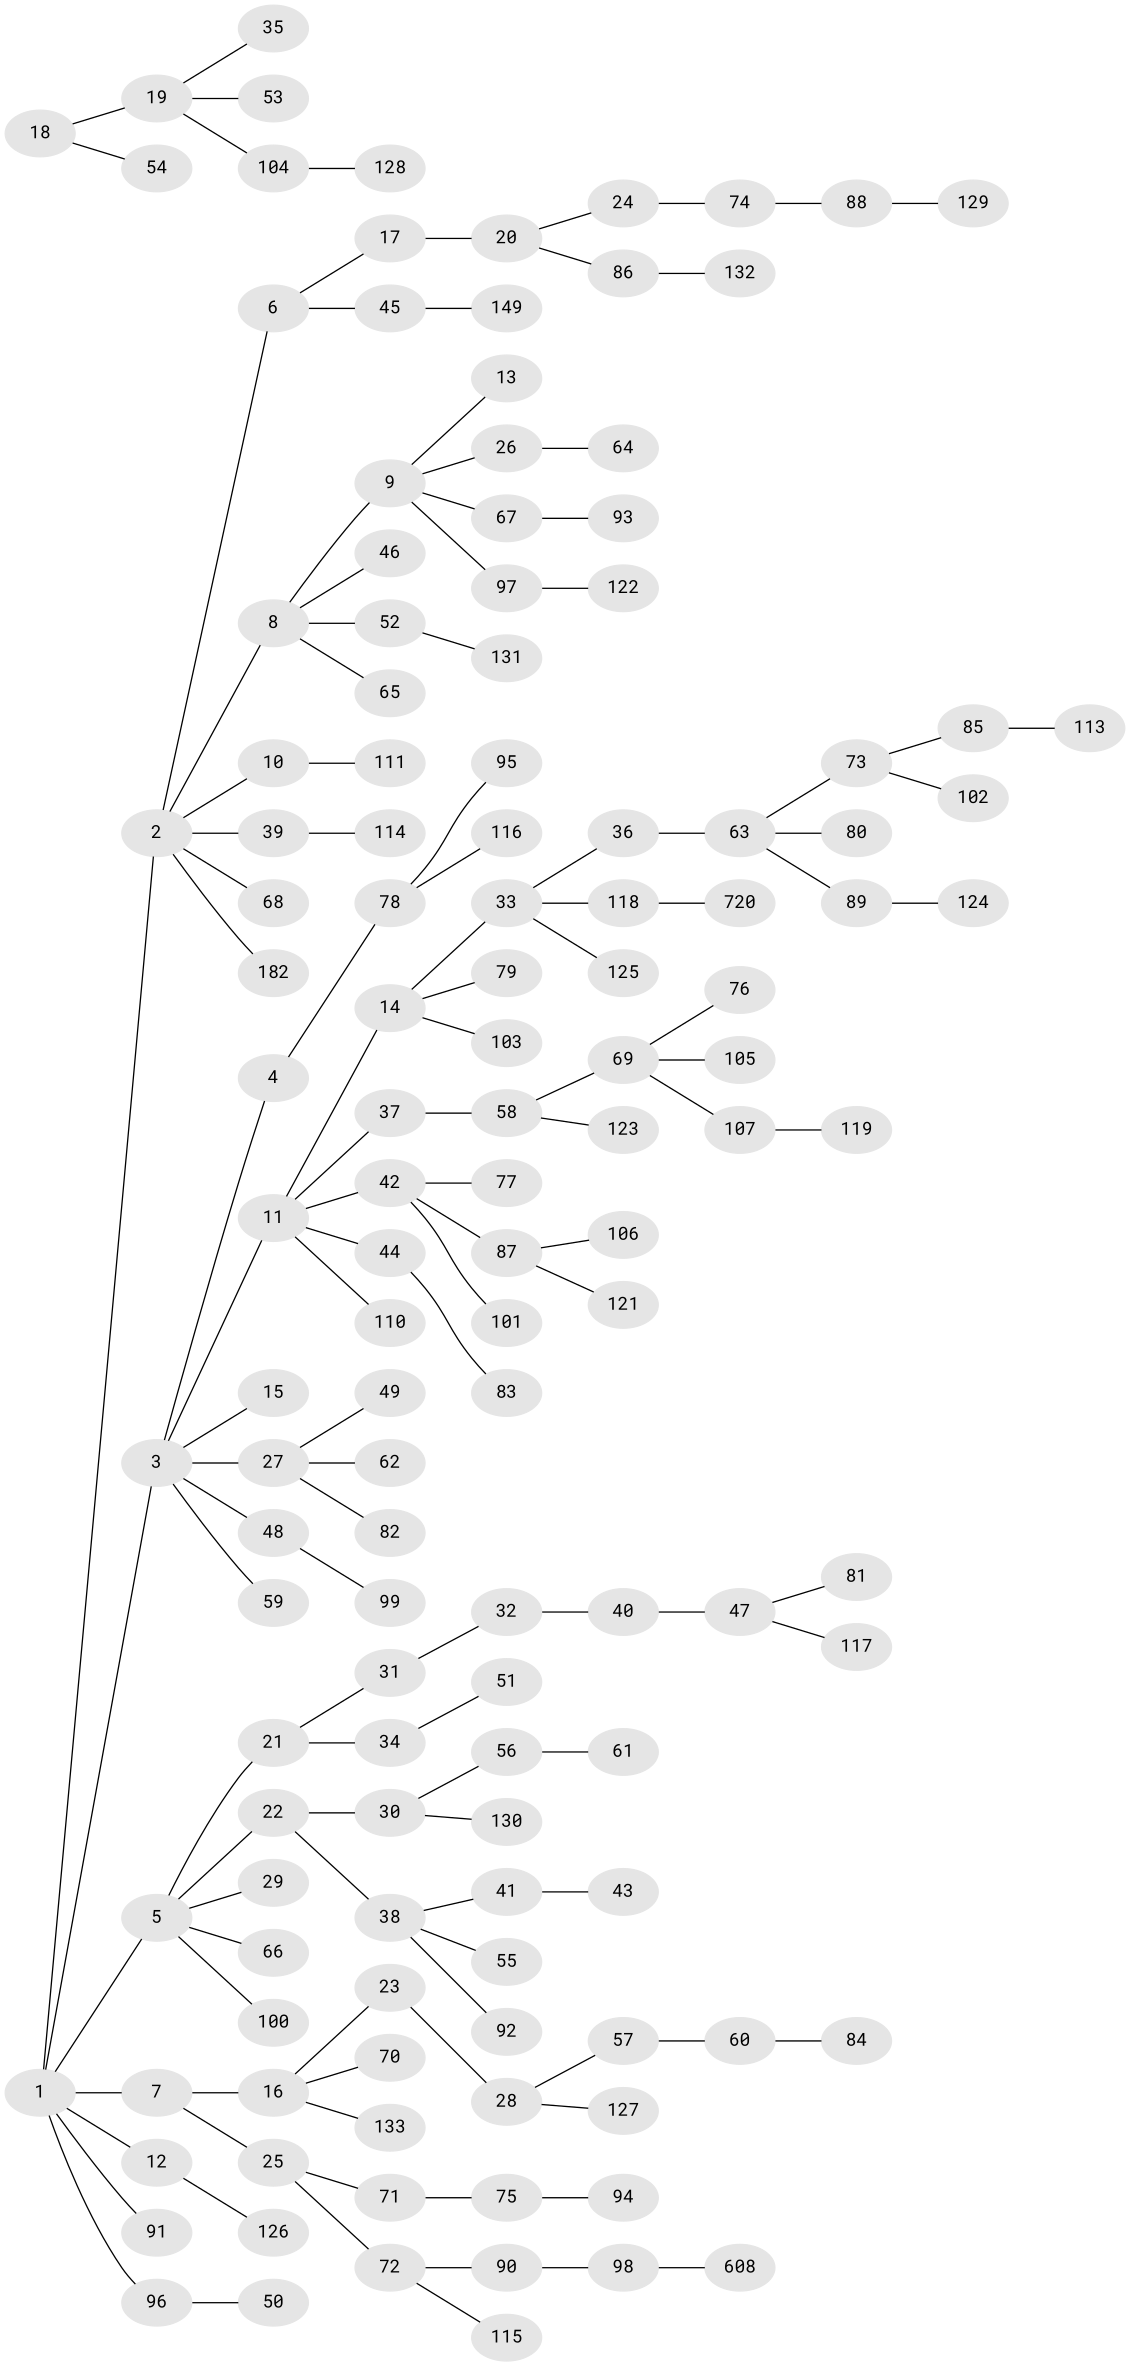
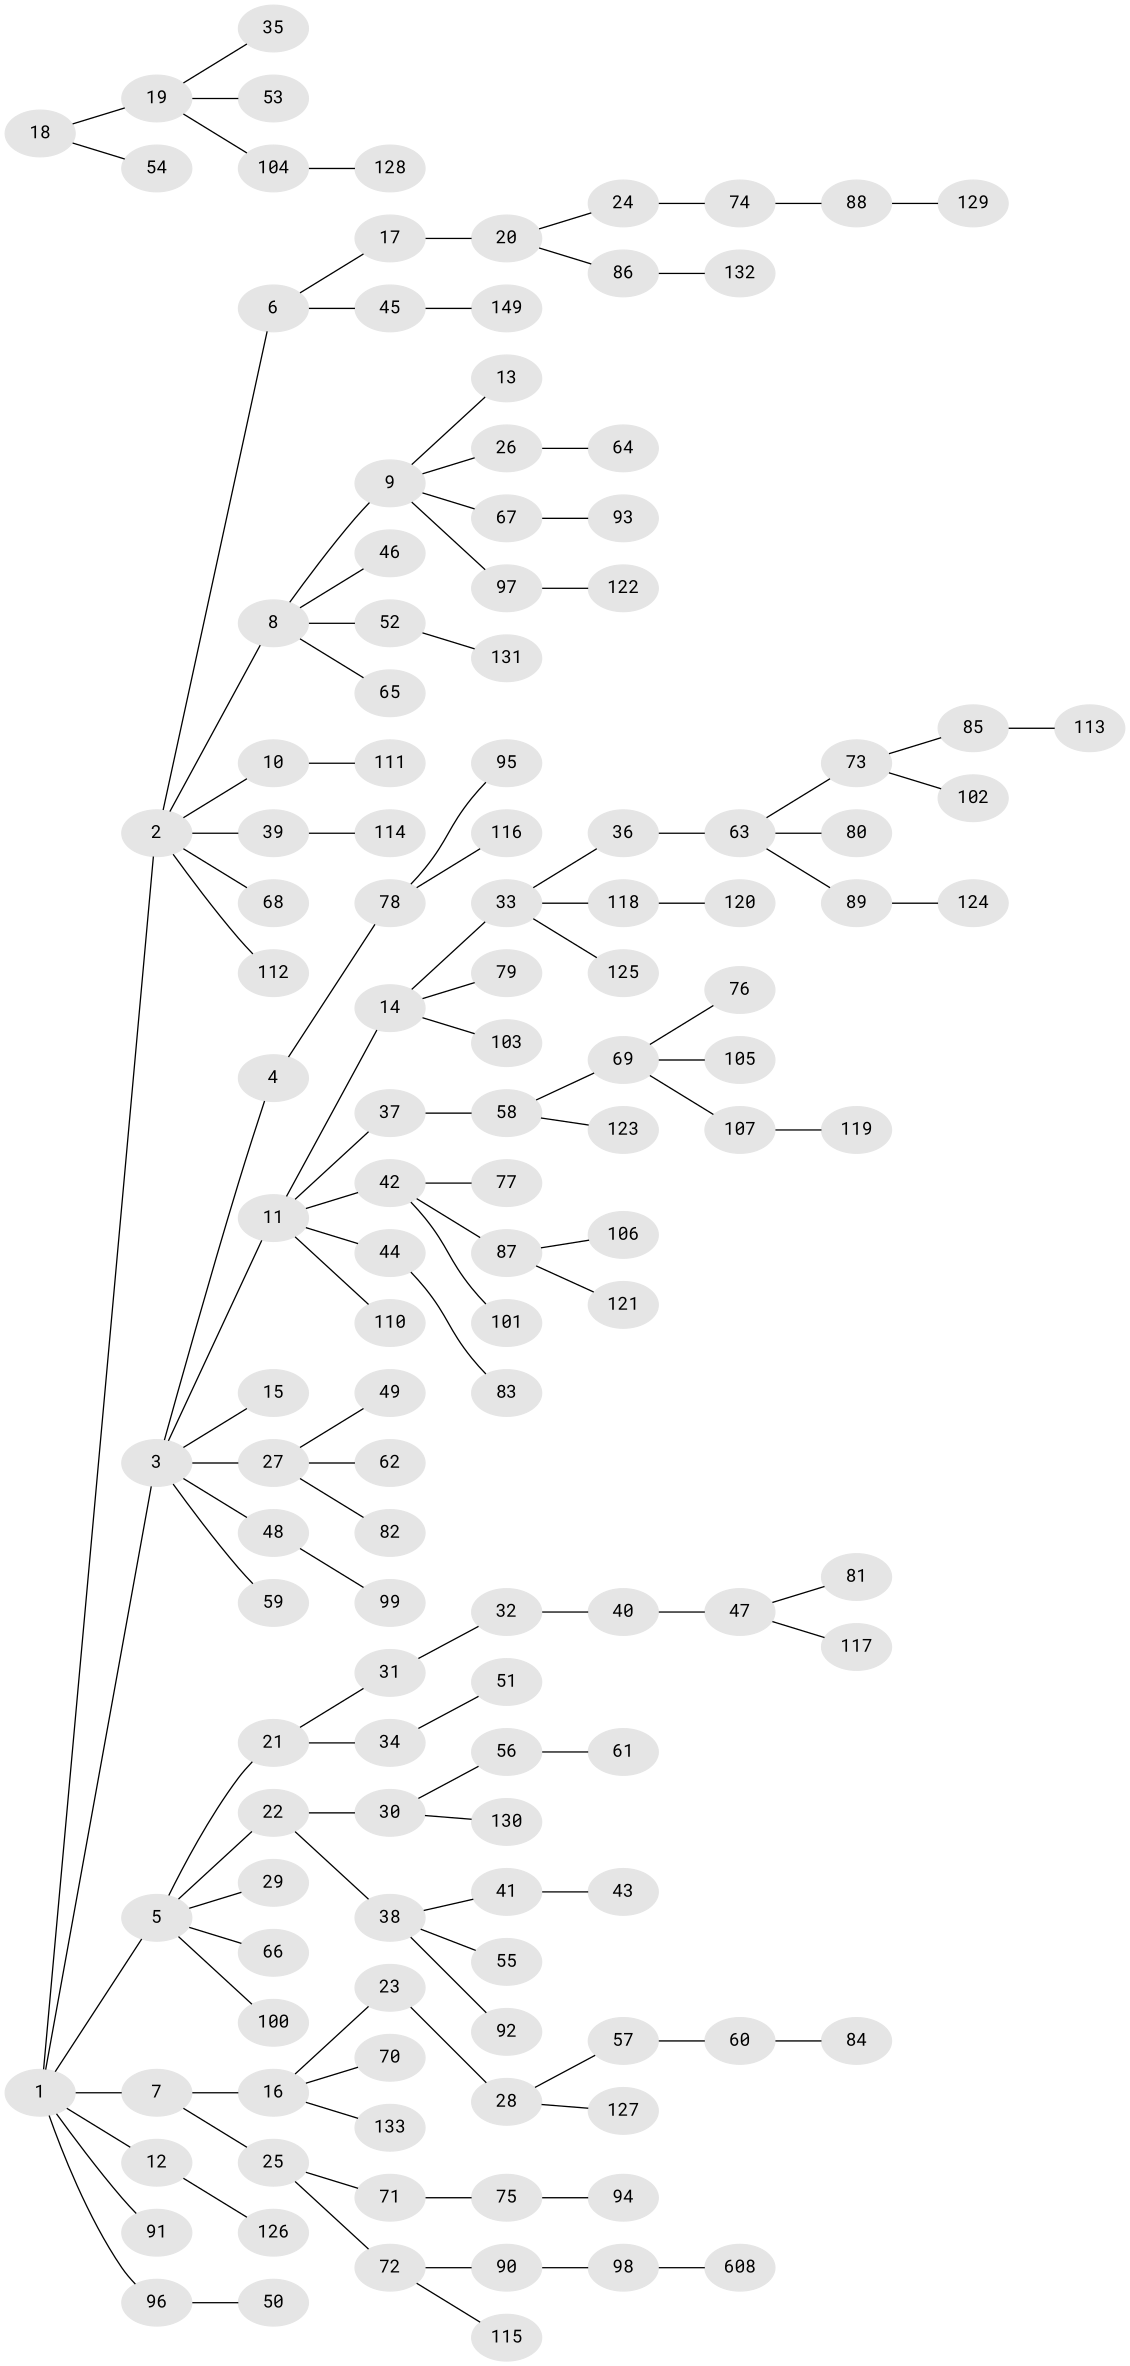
(740, 903) -> (740, 903)
(273, 973) -> (273, 973)
